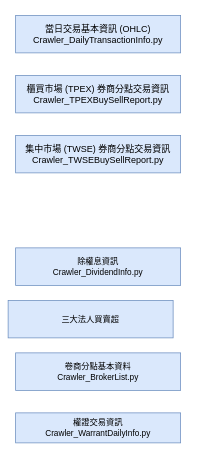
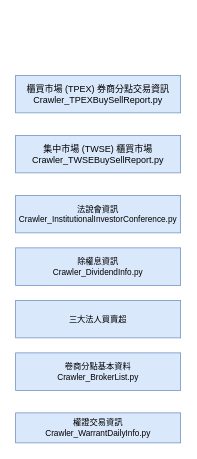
(98, 34) -> none
(98, 154) -> (98, 154)
none -> (98, 214)
(90, 319) -> (98, 319)
